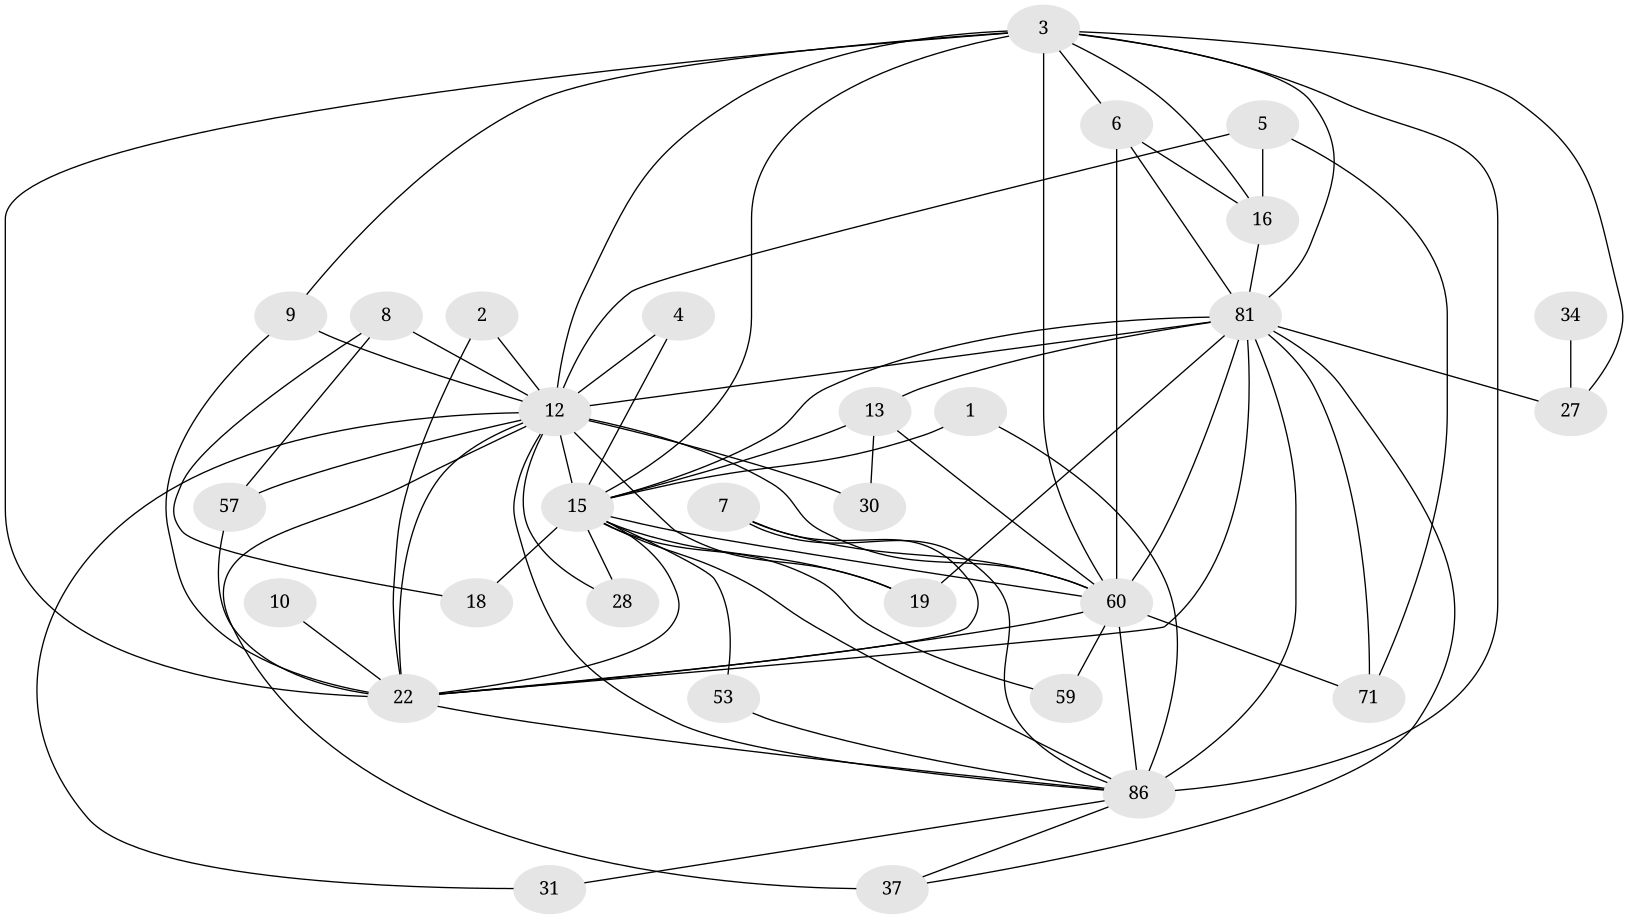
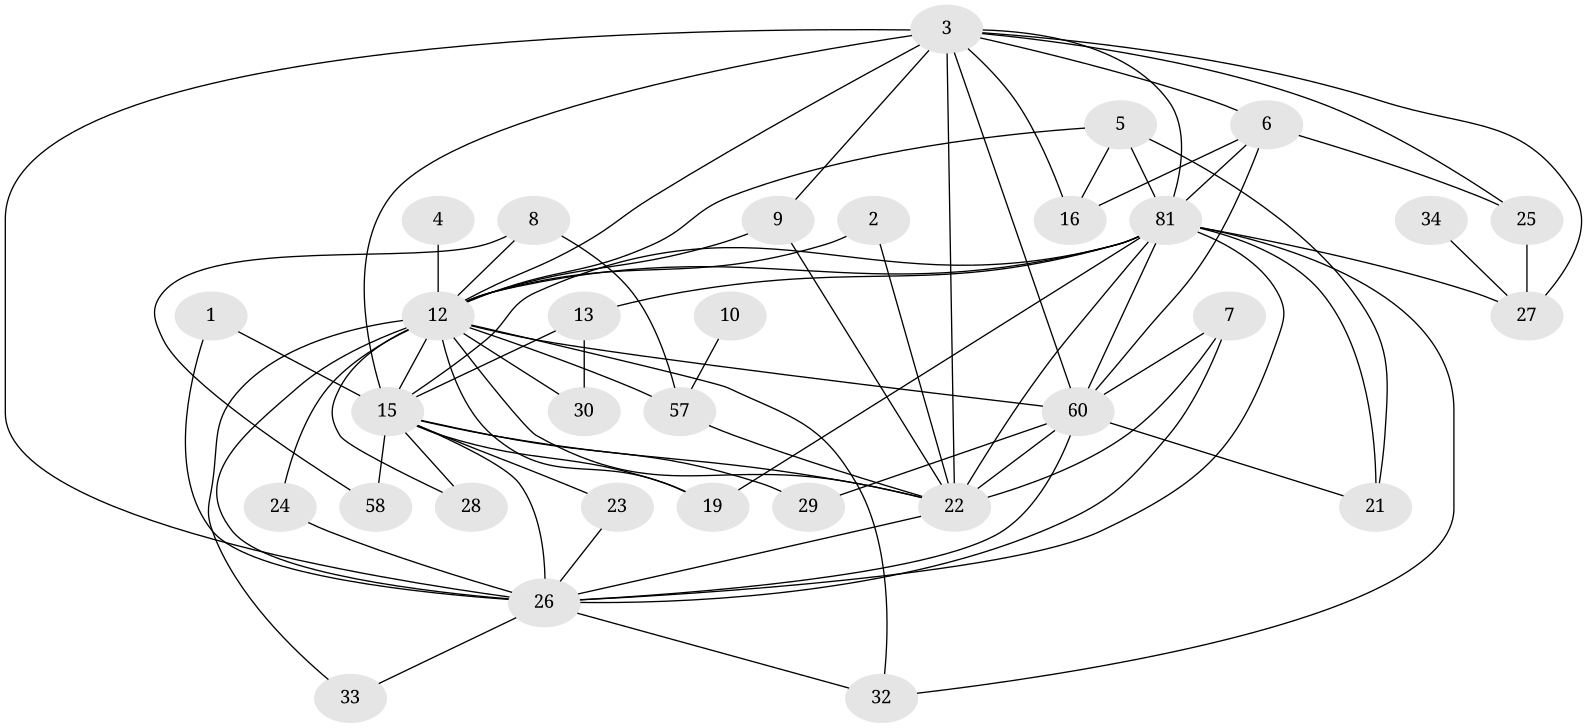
none -> (1527, 220)
(1254, 268) -> (1143, 172)
(628, 412) -> none
none -> (280, 507)
(995, 508) -> none
(846, 560) -> none
(477, 603) -> (376, 507)
(342, 651) -> (709, 356)
(724, 698) -> (617, 507)
(1066, 698) -> (809, 507)
(1369, 698) -> (1376, 507)
(1139, 794) -> (544, 603)
(550, 890) -> (351, 698)
(892, 890) -> (882, 698)
